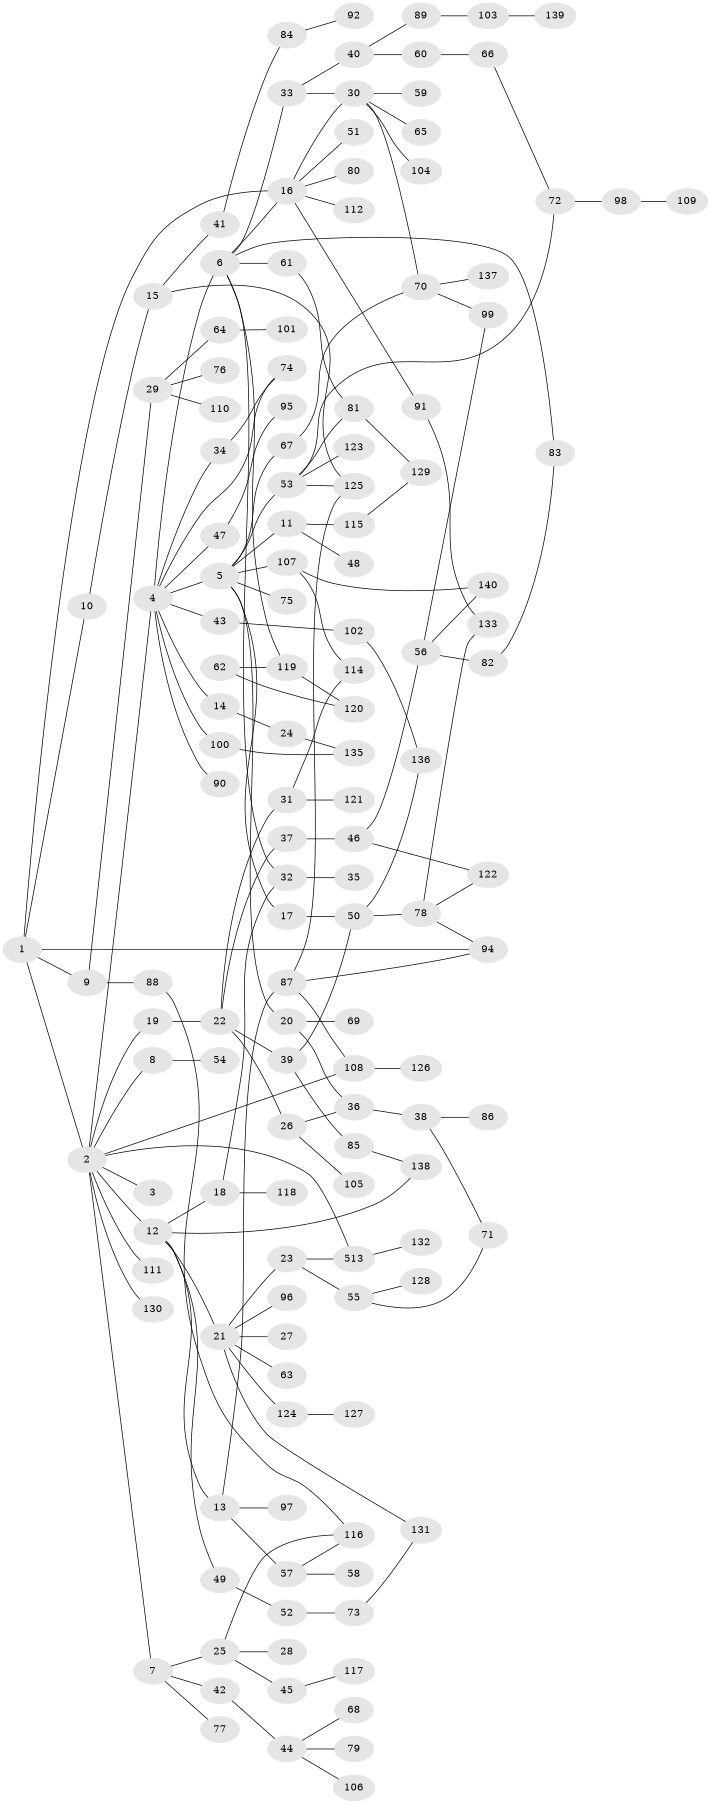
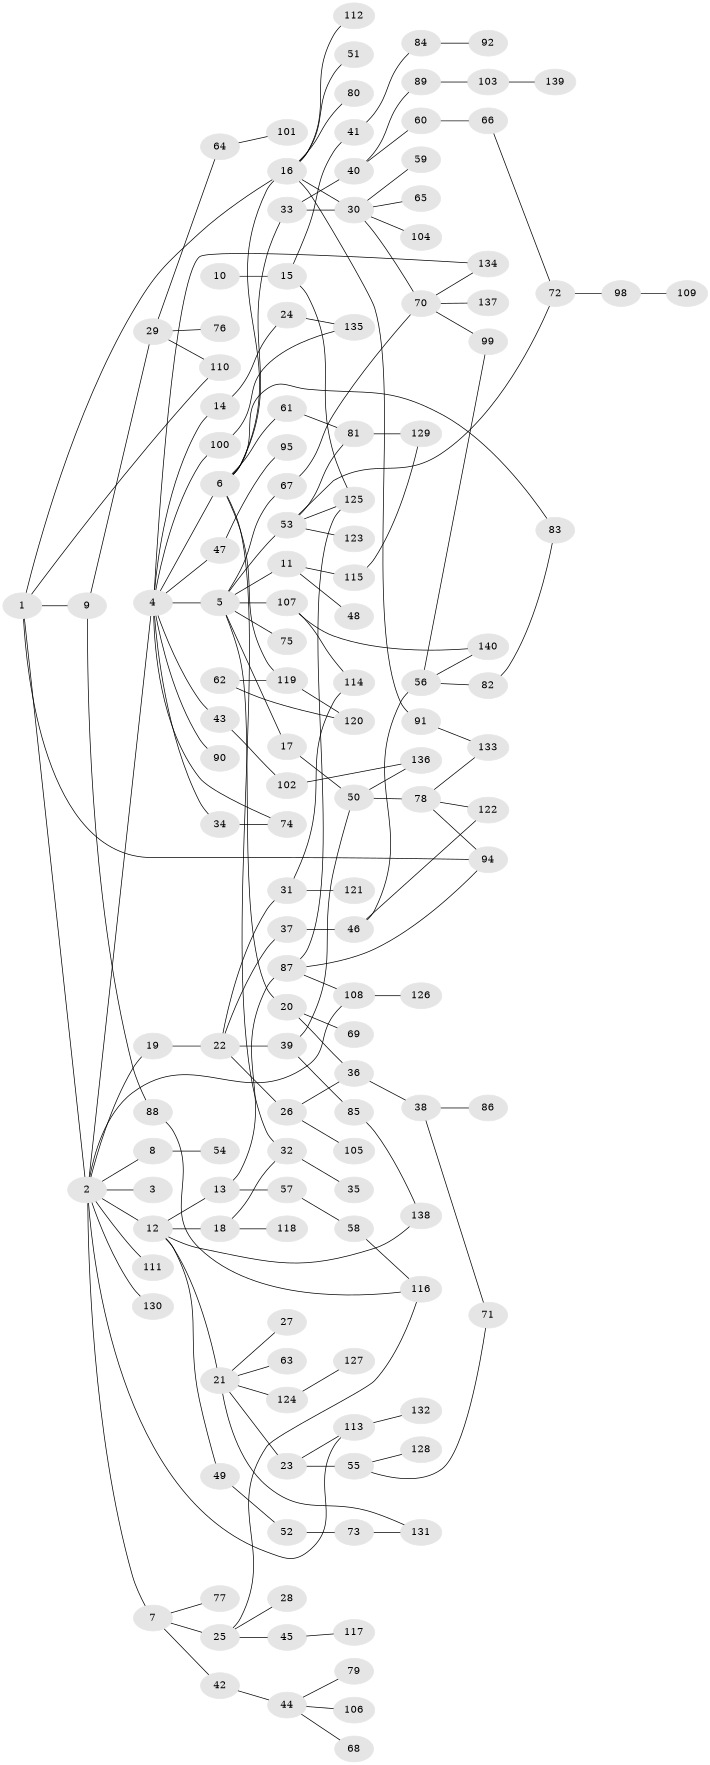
none -> (488, 264)
(55, 778) -> (108, 495)
(354, 1259) -> (354, 1427)
(287, 1298) -> none
(287, 1508) -> none
(320, 1555) -> (388, 1259)
